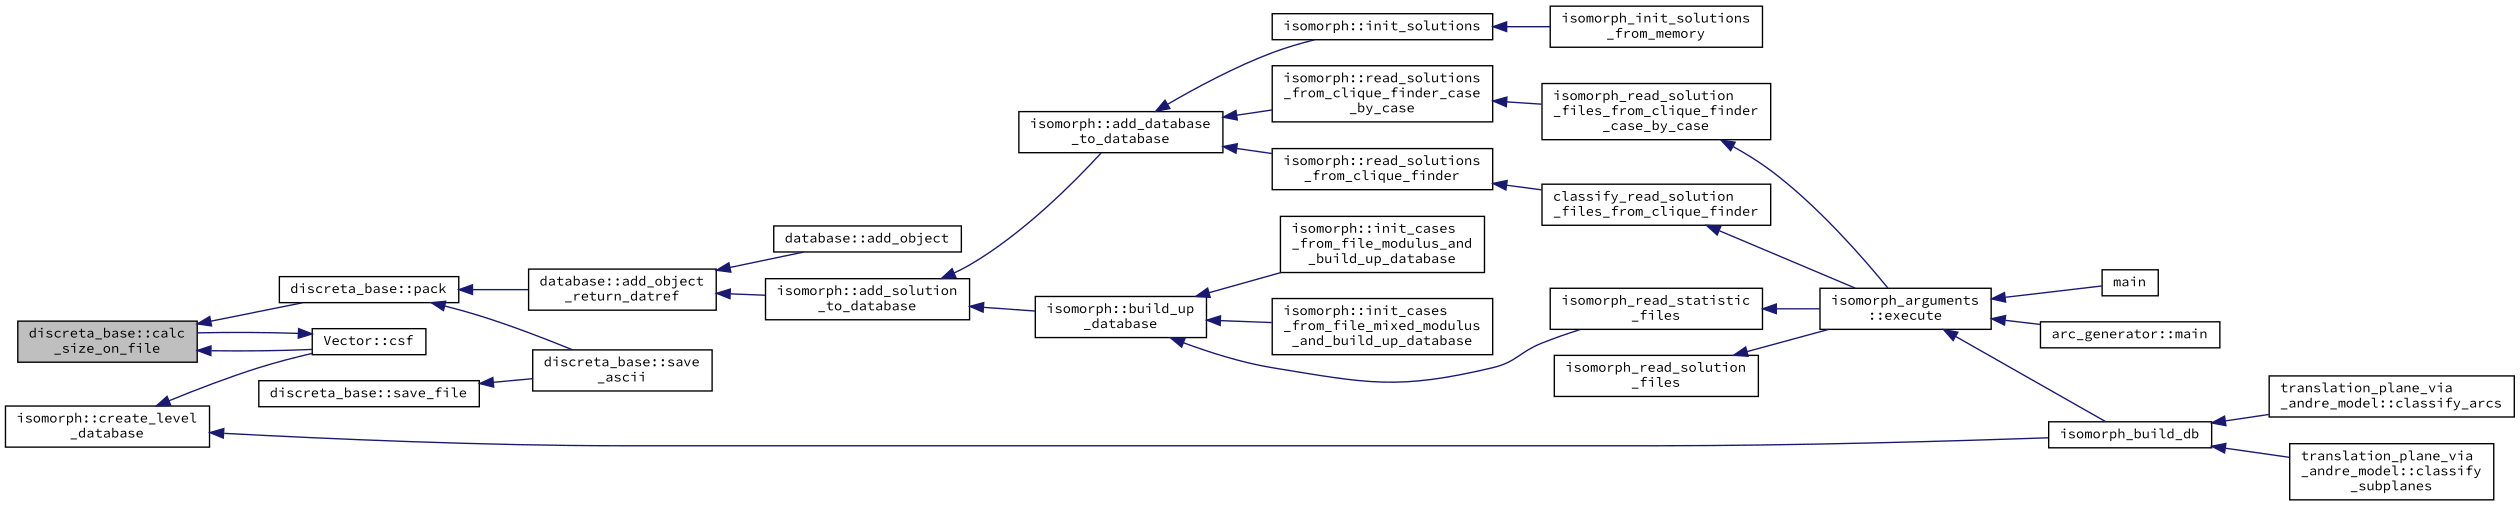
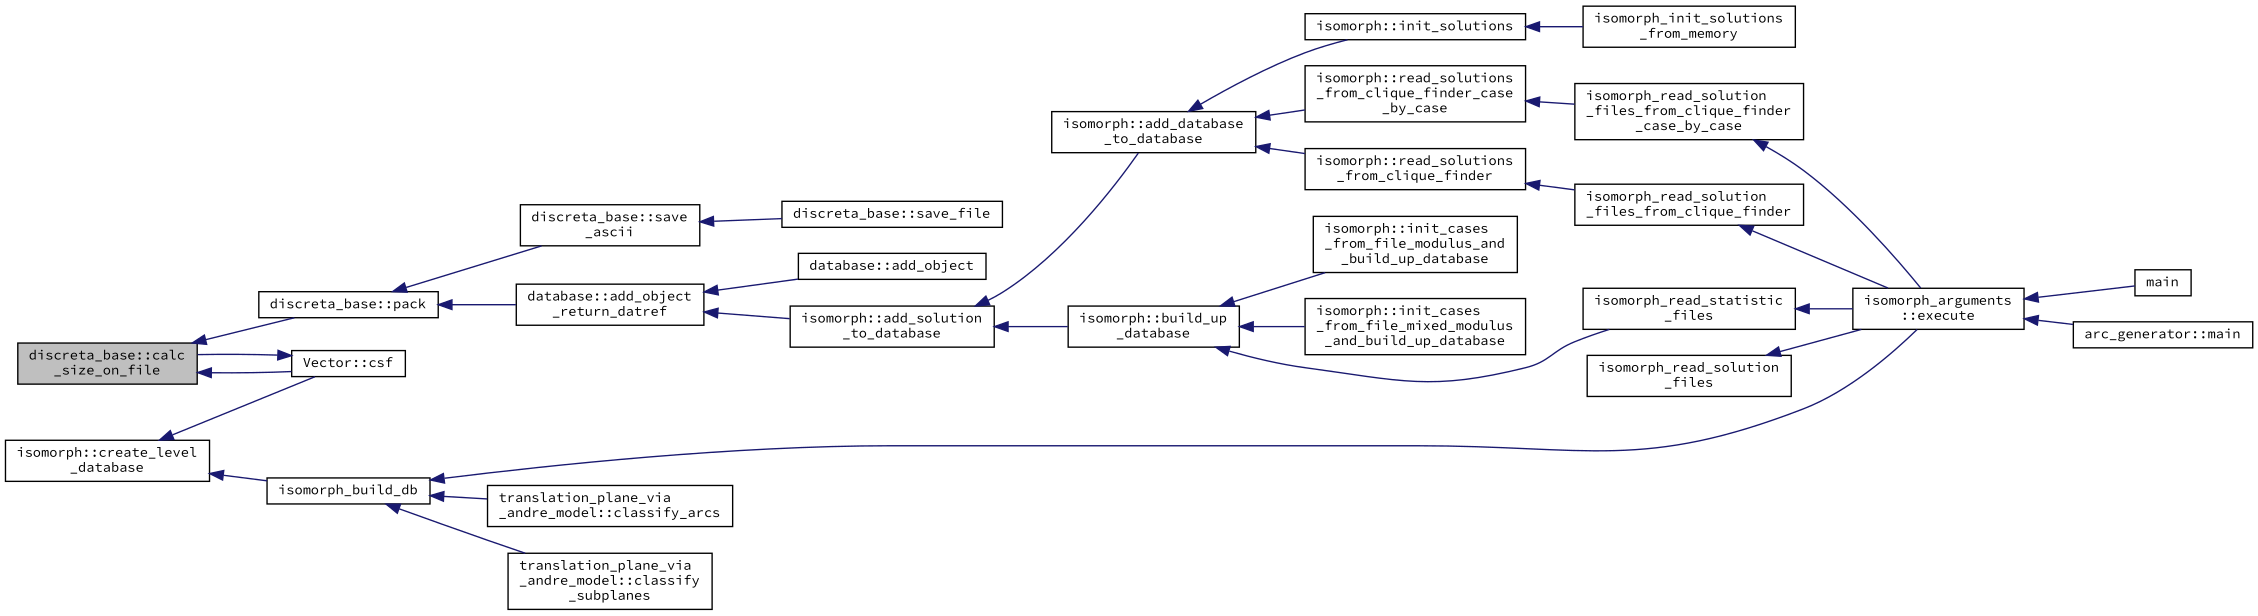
(1656, 205) -> (1689, 205)
(2031, 379) -> (1196, 446)
(513, 380) -> (748, 220)
